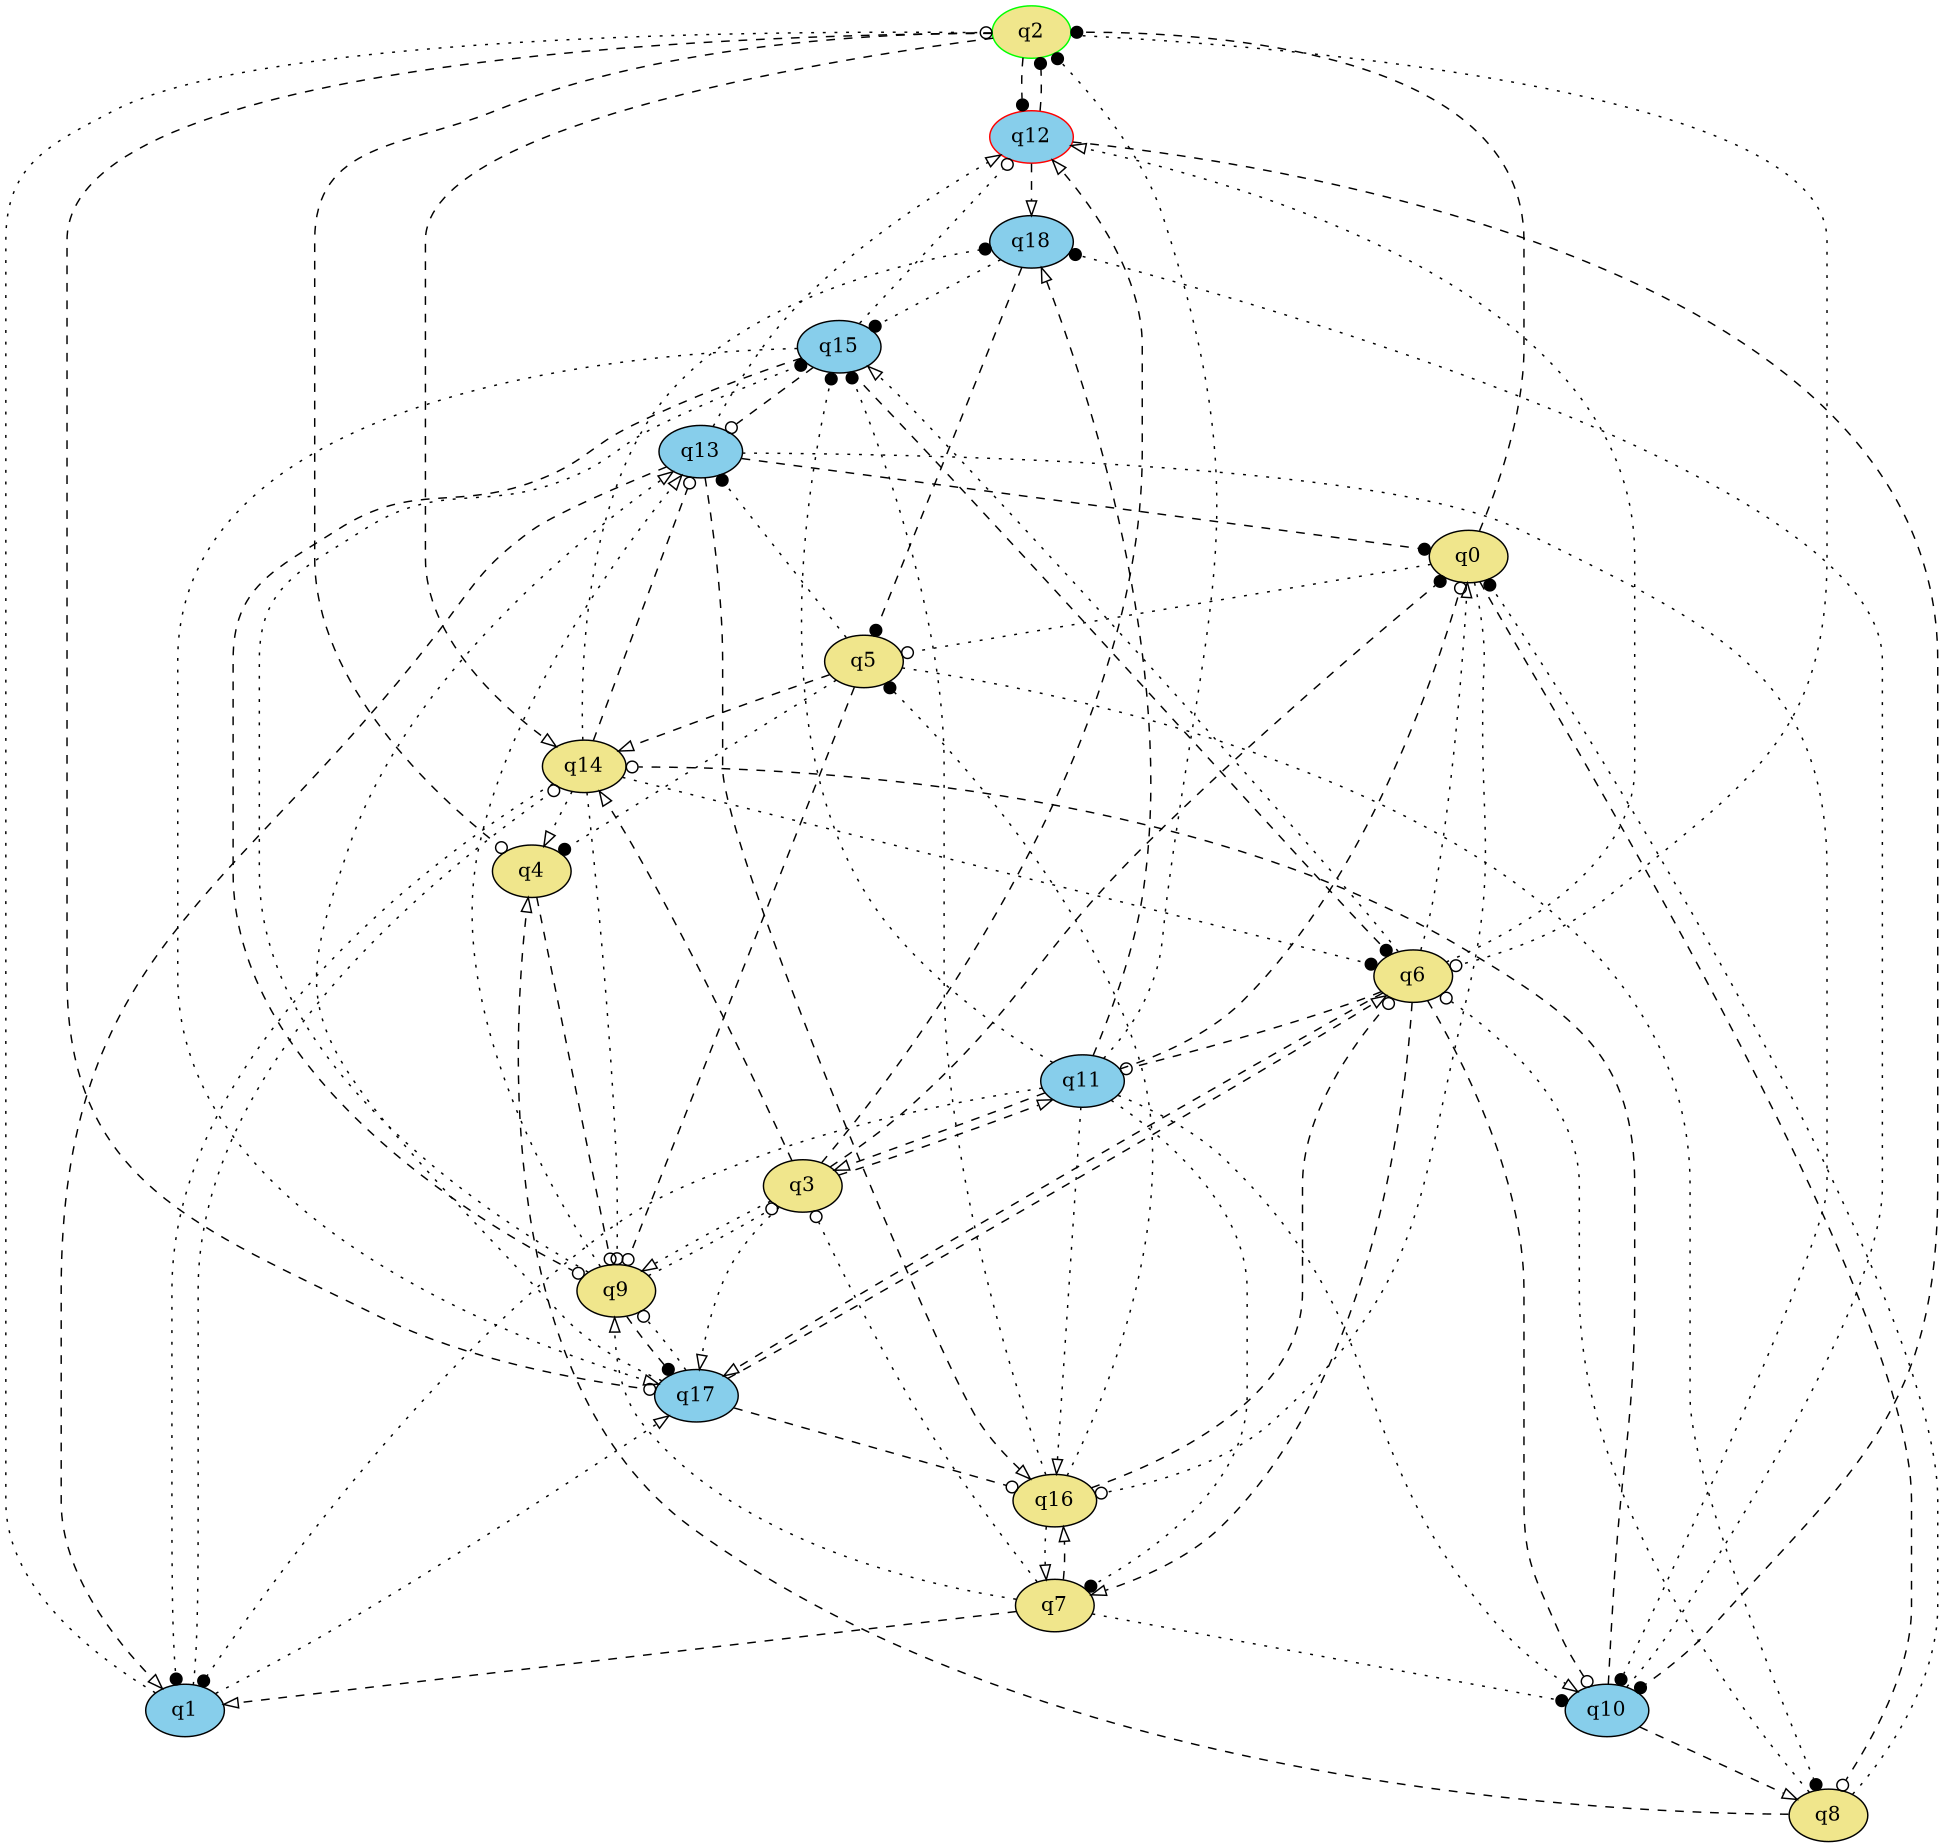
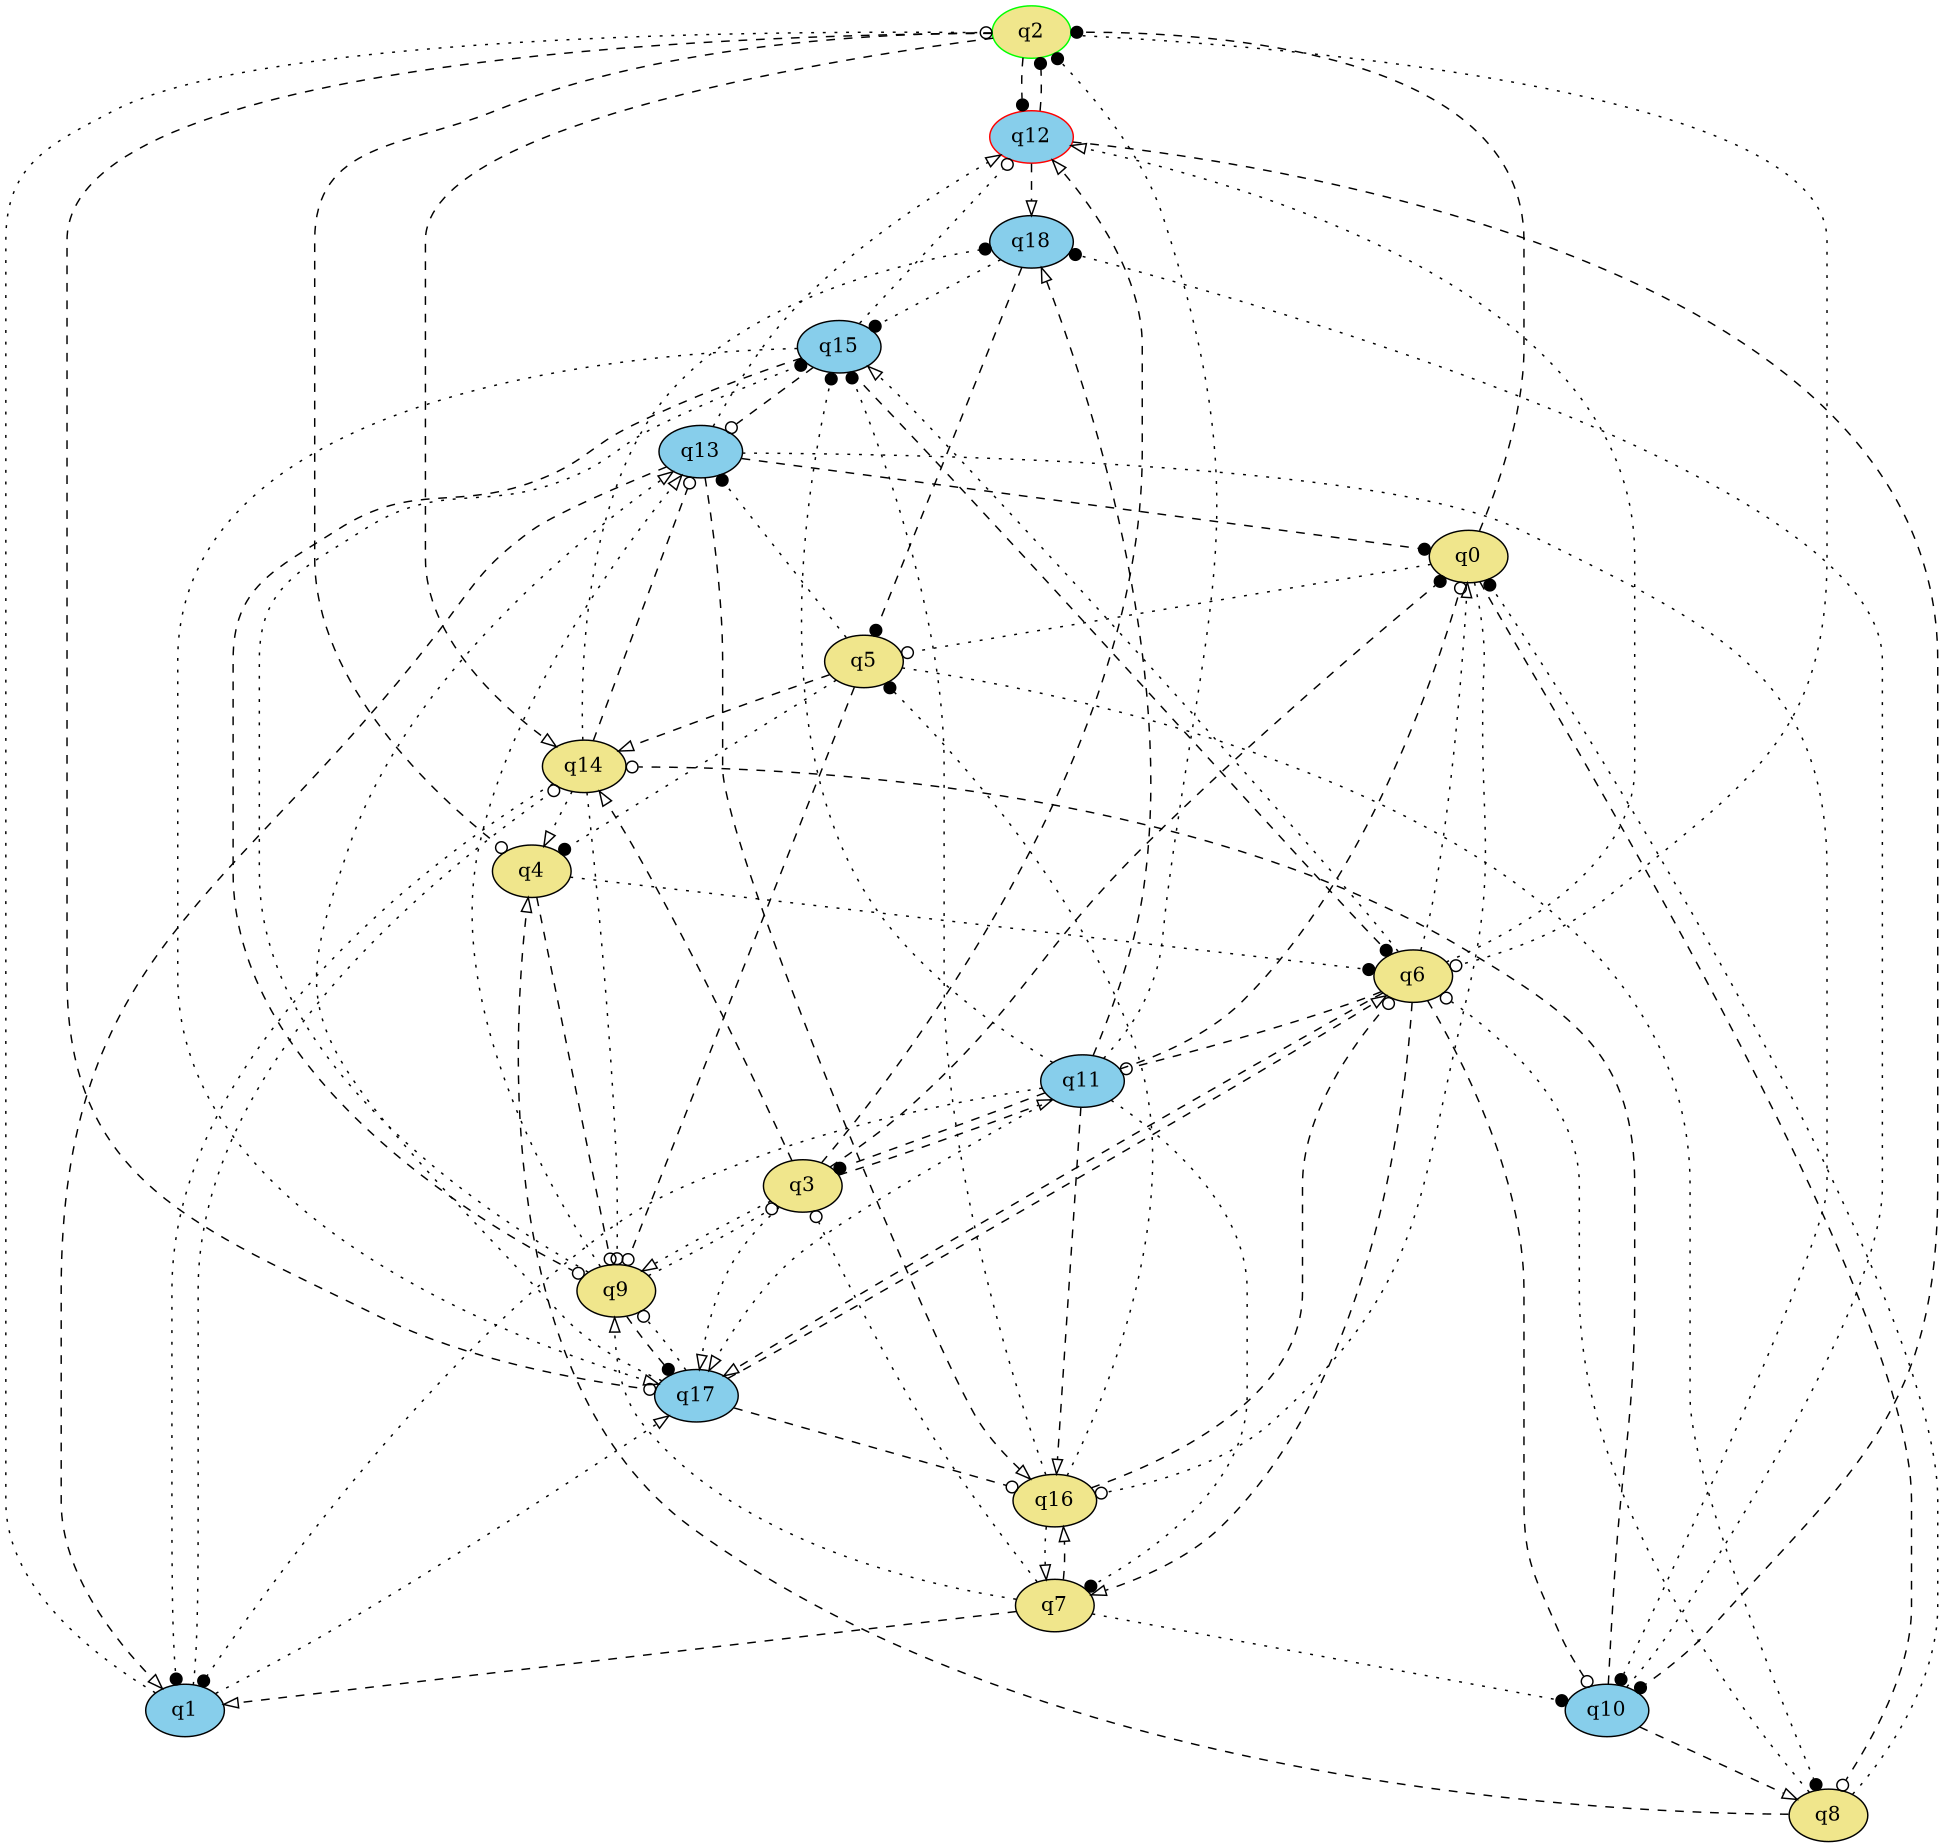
(994, 870) -> (967, 923)
(966, 1122) -> (966, 1122)
(1069, 1283) -> (1069, 1283)
(1361, 1371) -> (866, 1208)
